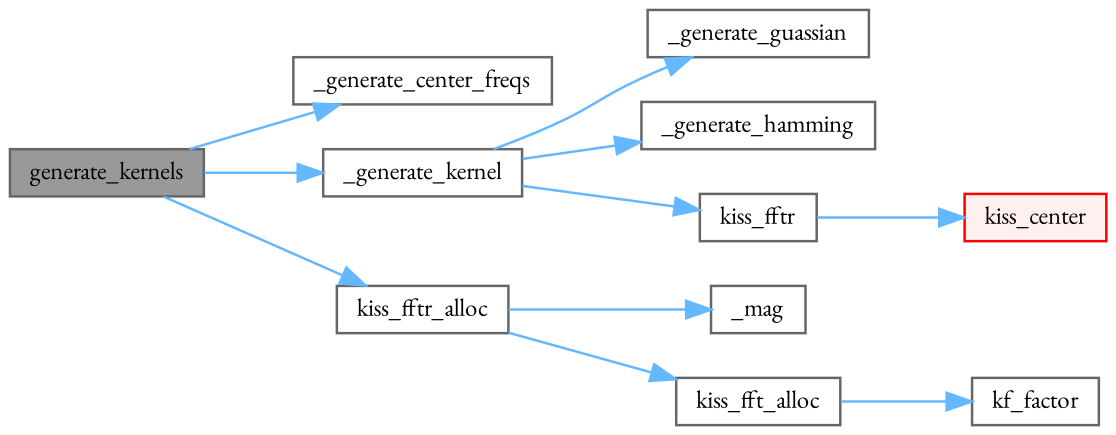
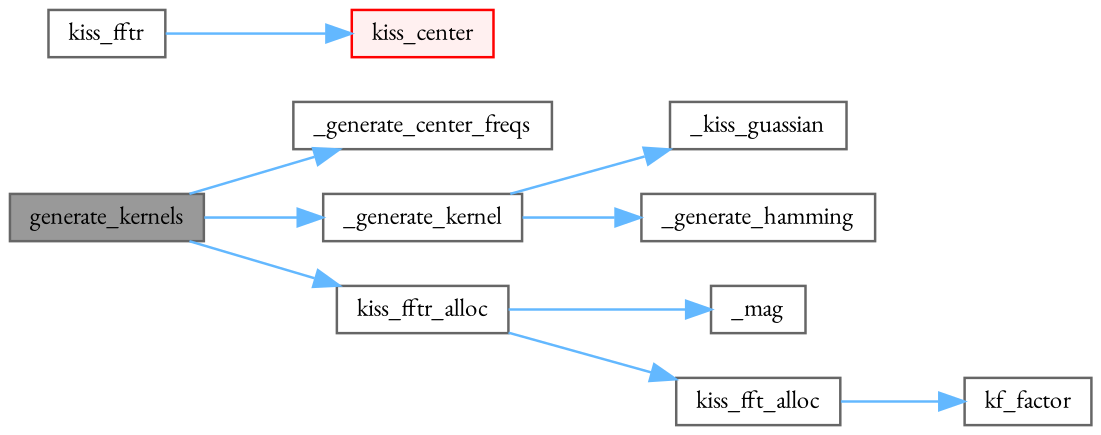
(758, 34) -> (758, 126)
(599, 196) -> none
